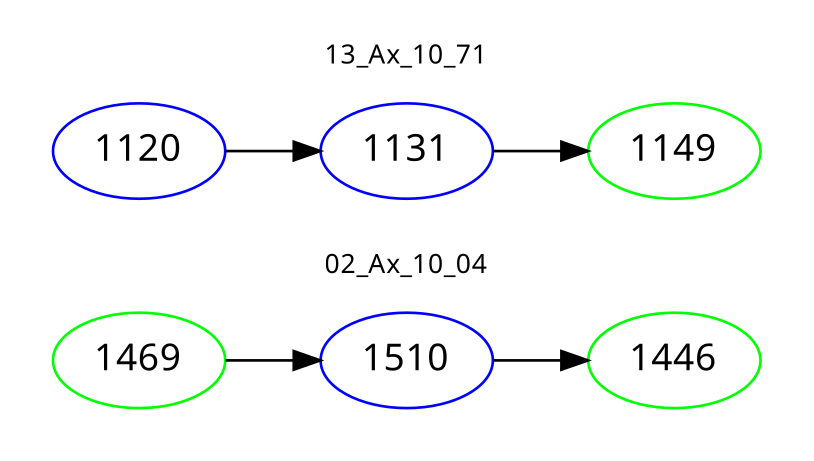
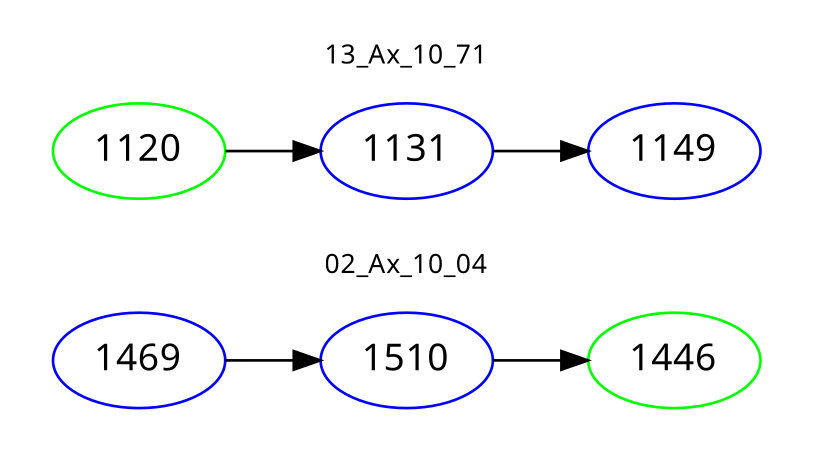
(139, 151) -> (139, 151)
(674, 151) -> (674, 151)
(139, 360) -> (139, 360)
